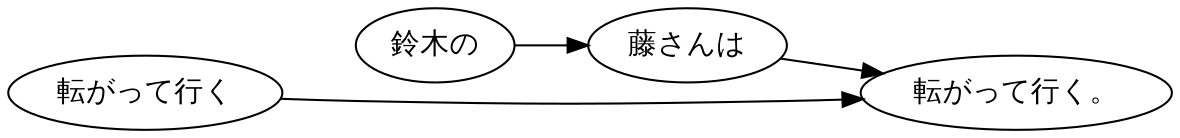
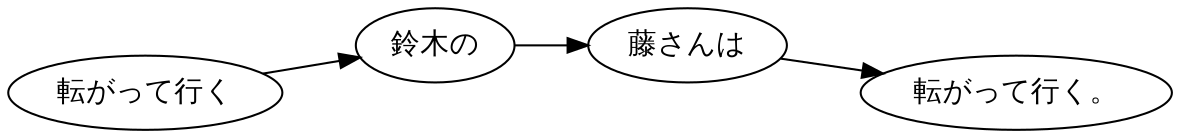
(561, 104) -> (301, 67)
